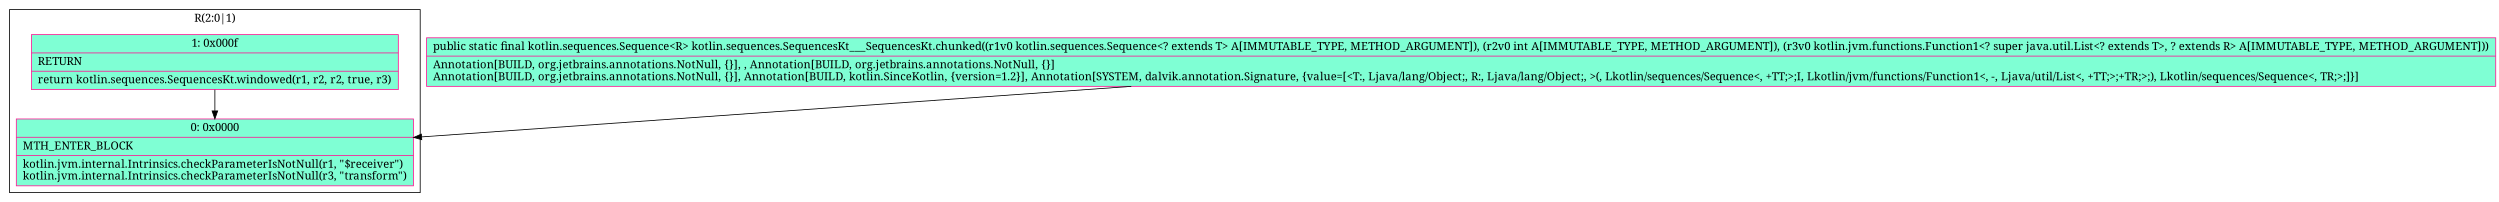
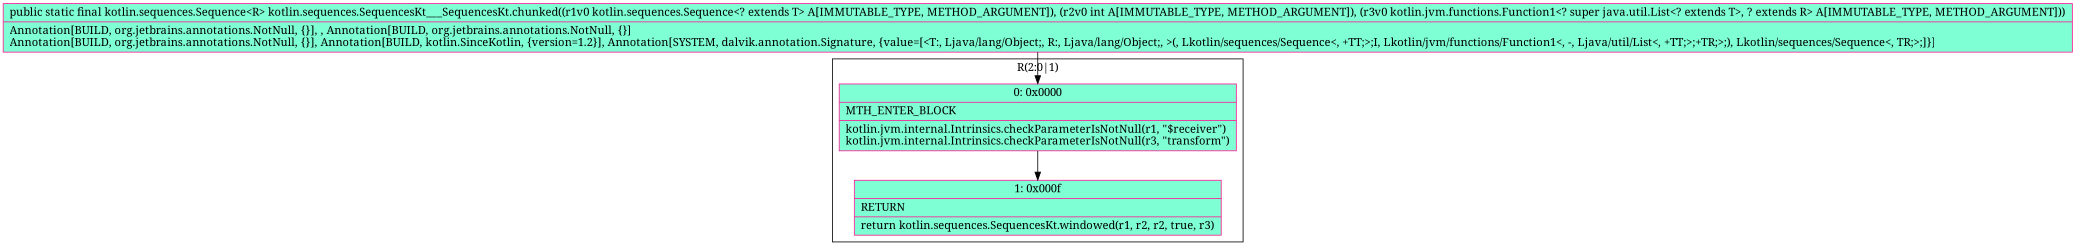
(215, 100) -> (1038, 162)
